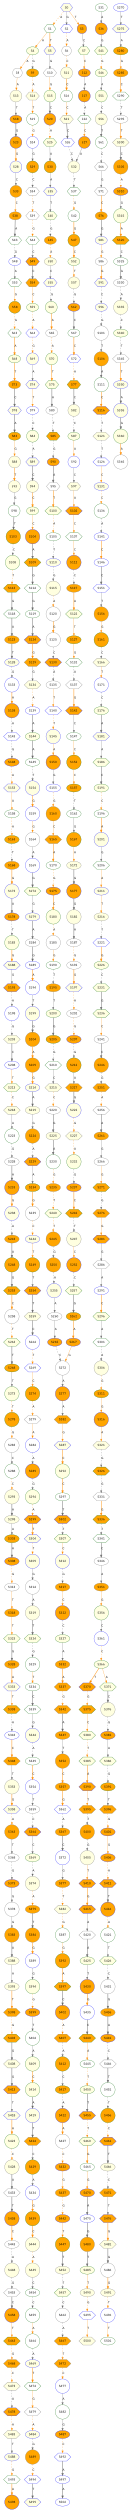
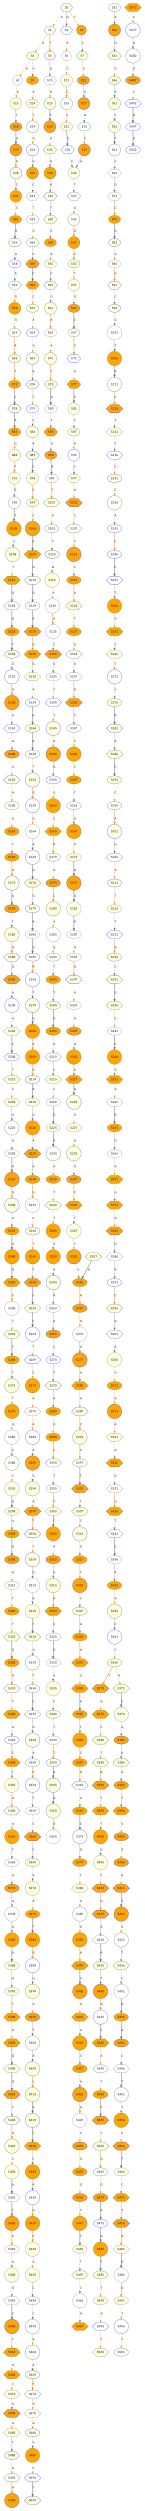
(101, 640) -> (115, 632)
(74, 1278) -> (77, 1270)
(58, 1352) -> (53, 1346)
(12, 2024) -> (12, 2029)
(87, 2090) -> (101, 2095)
(63, 2351) -> none
